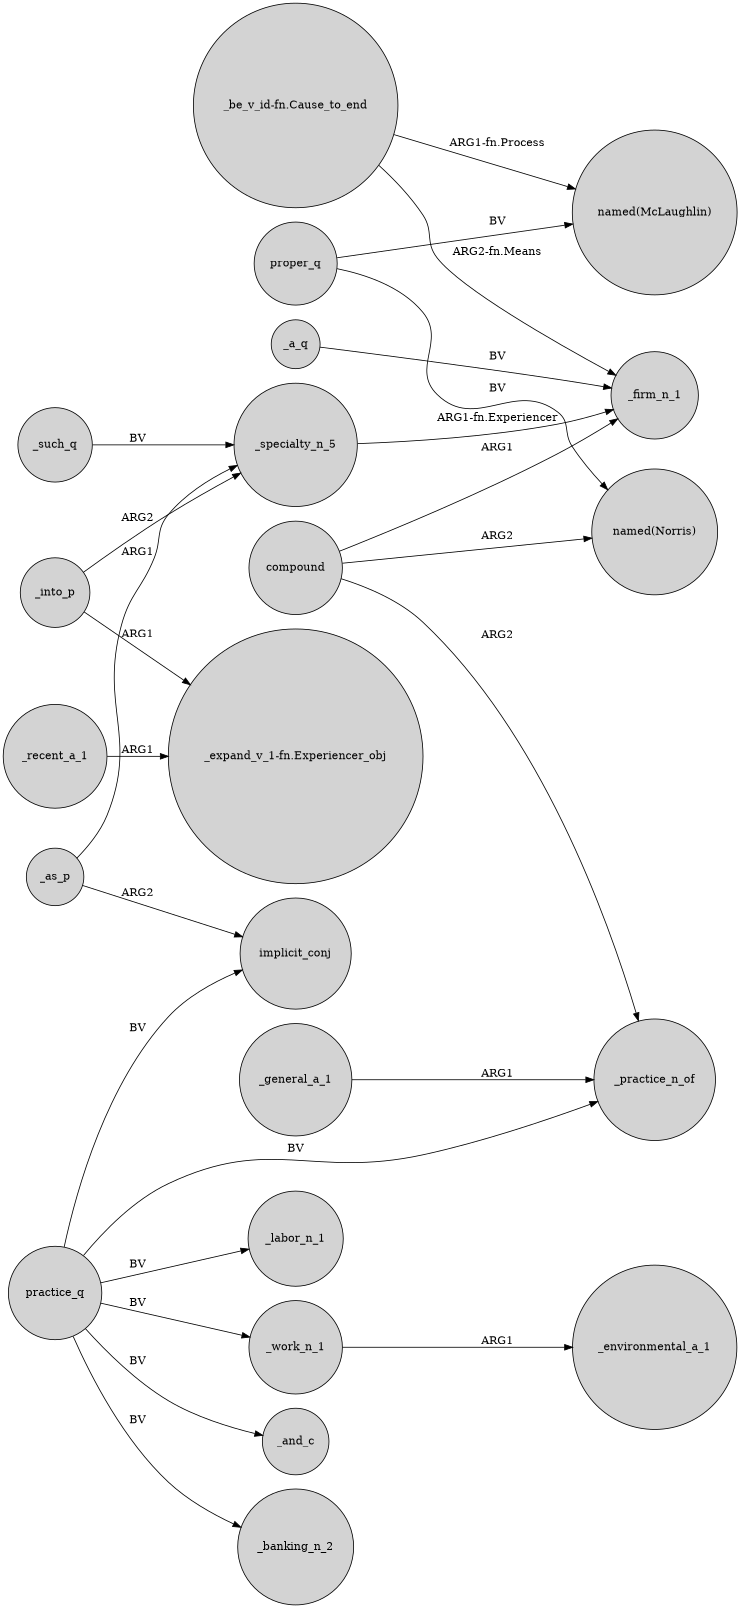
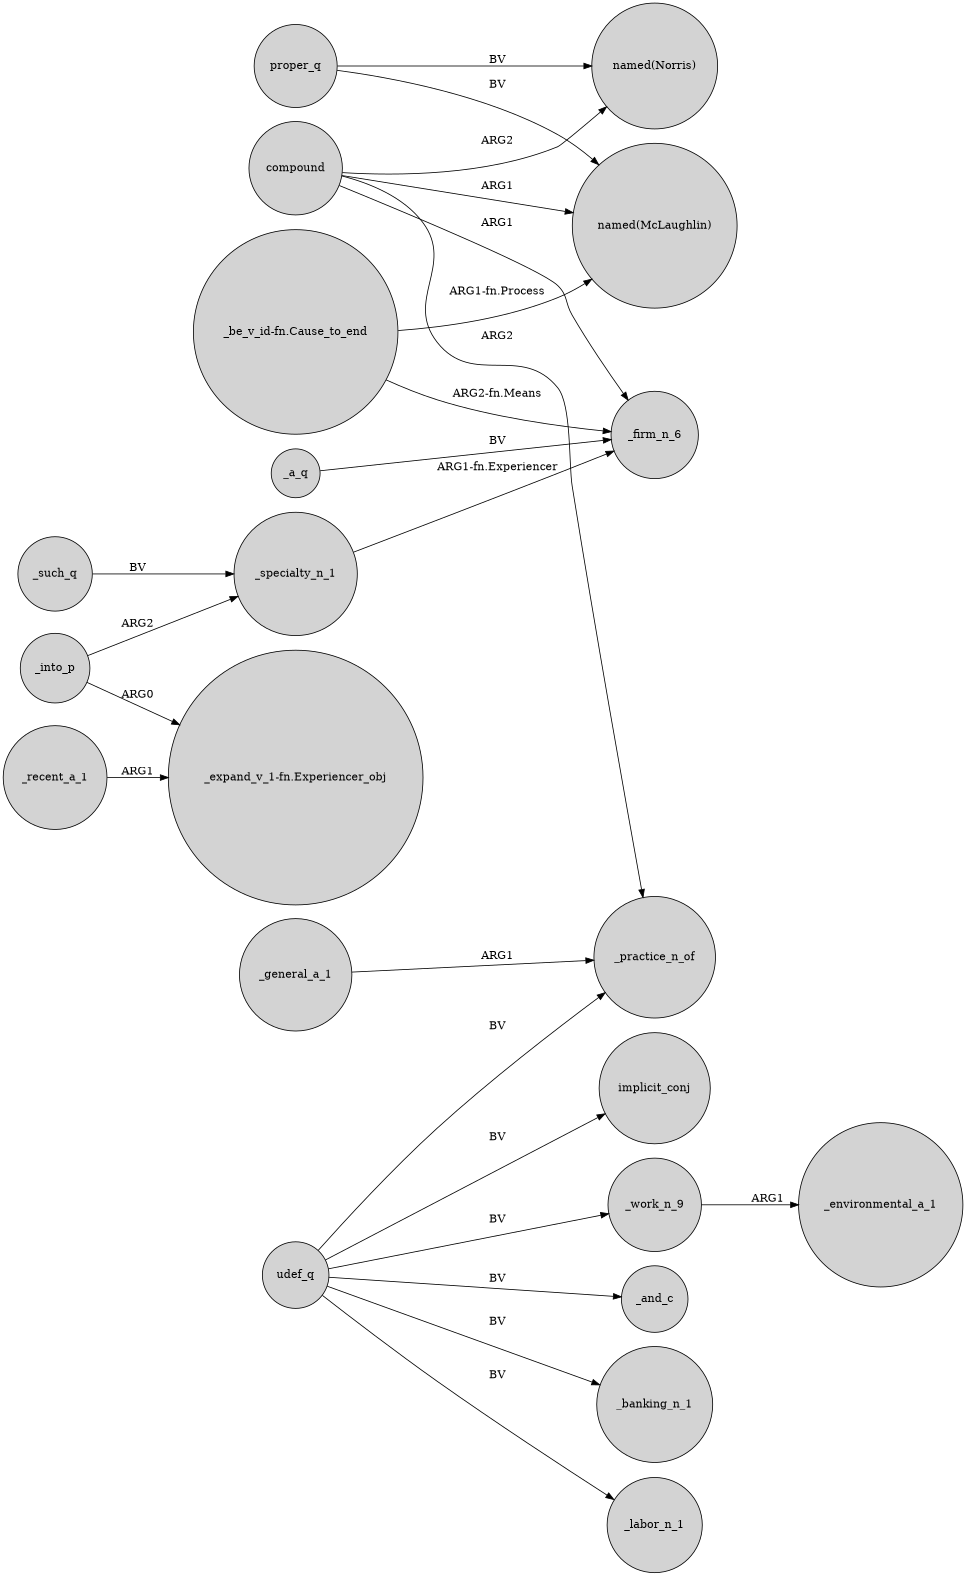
none -> (454, 193)
(655, 395) -> (655, 435)
(296, 445) -> (296, 574)
(138, 634) -> (138, 695)
(55, 877) -> none
(55, 1293) -> (296, 1275)
(296, 1347) -> (655, 1205)
(296, 1547) -> (655, 1404)
